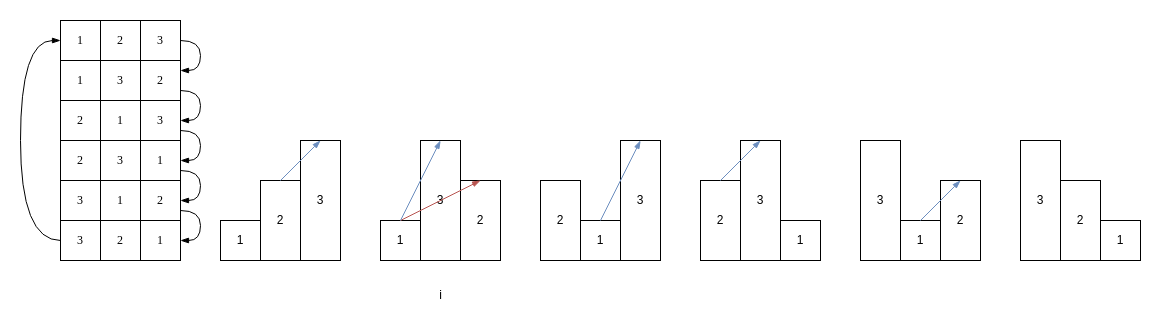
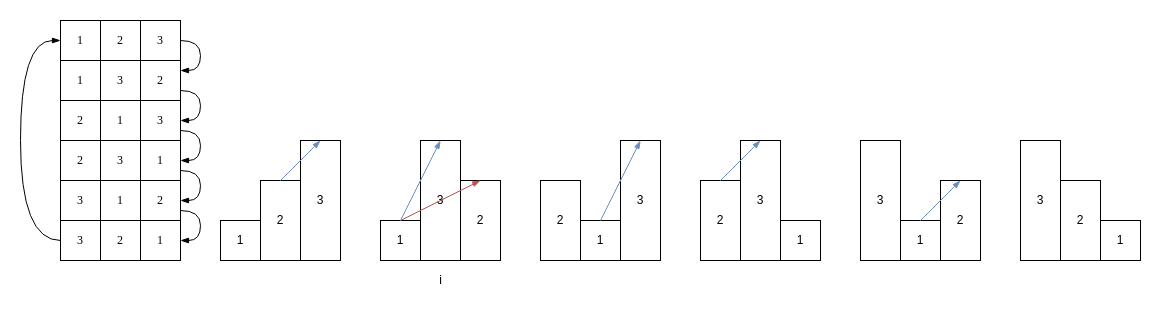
(441, 296) -> (441, 281)
